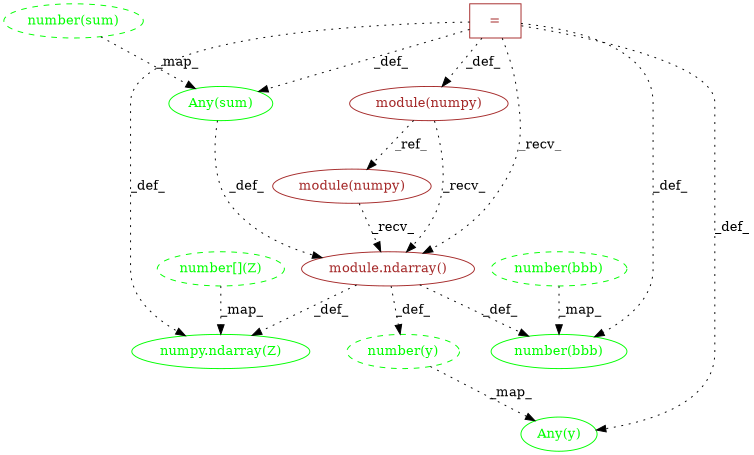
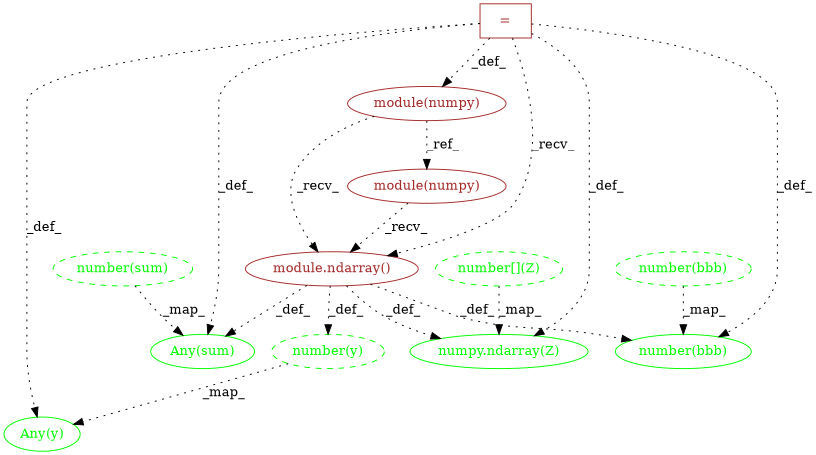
(234, 209) -> (270, 308)
